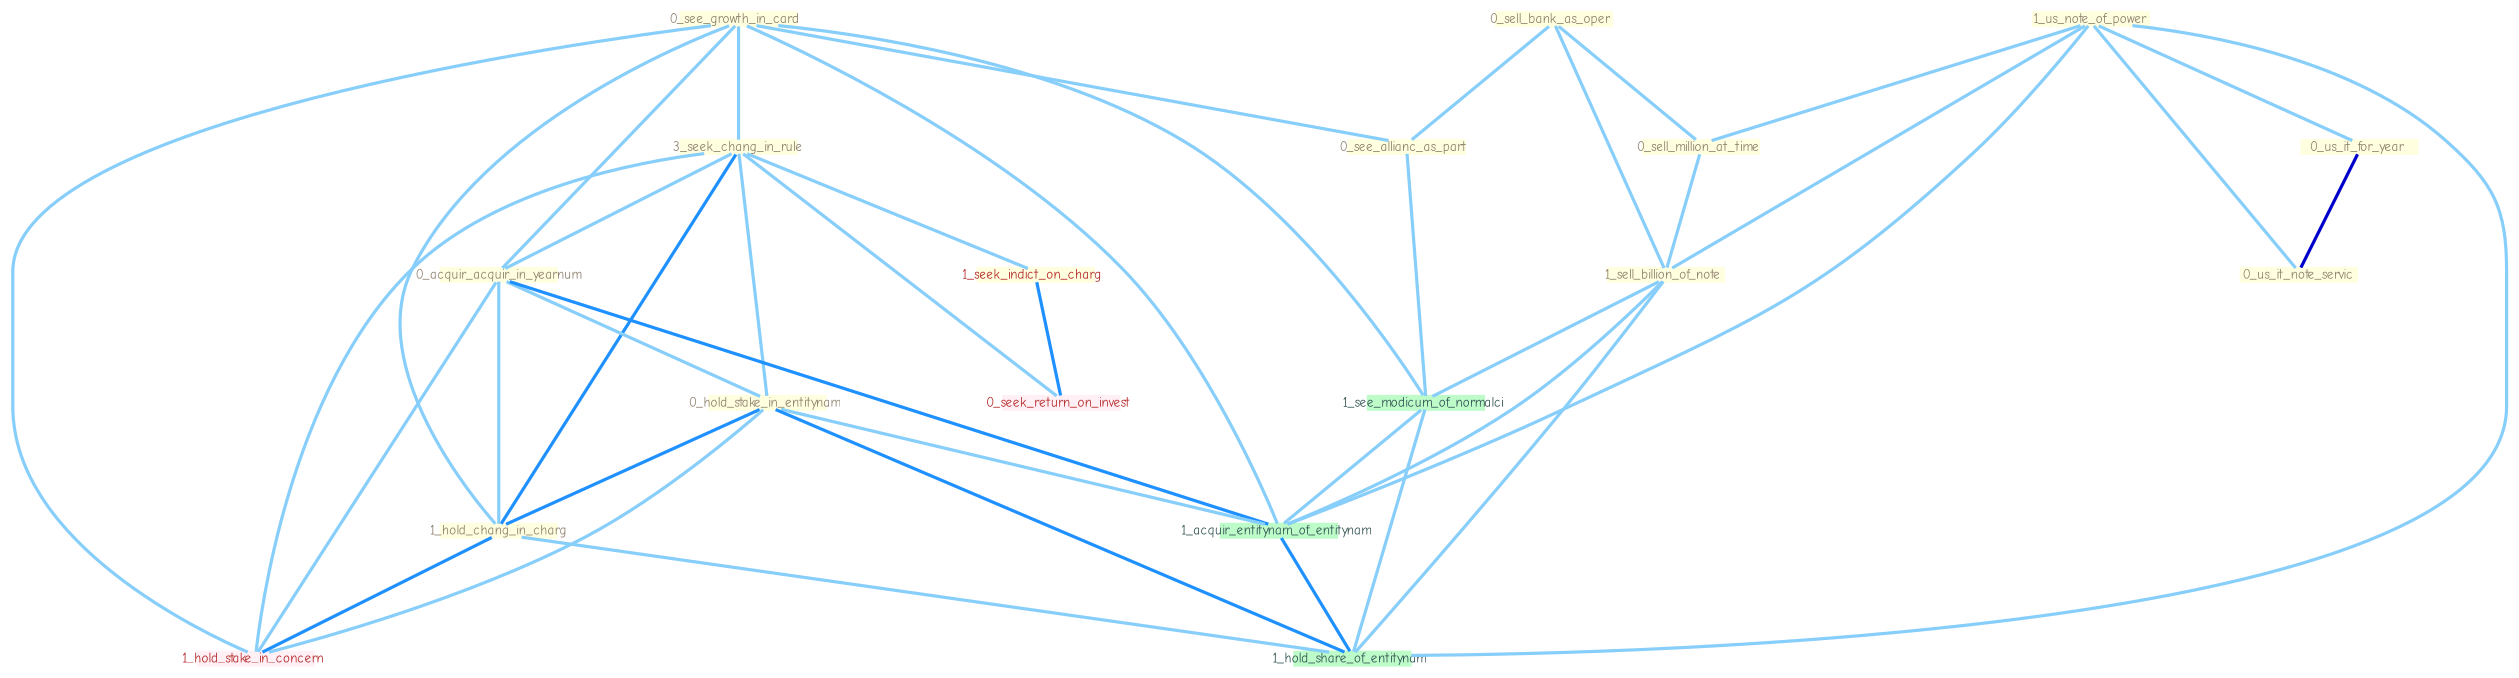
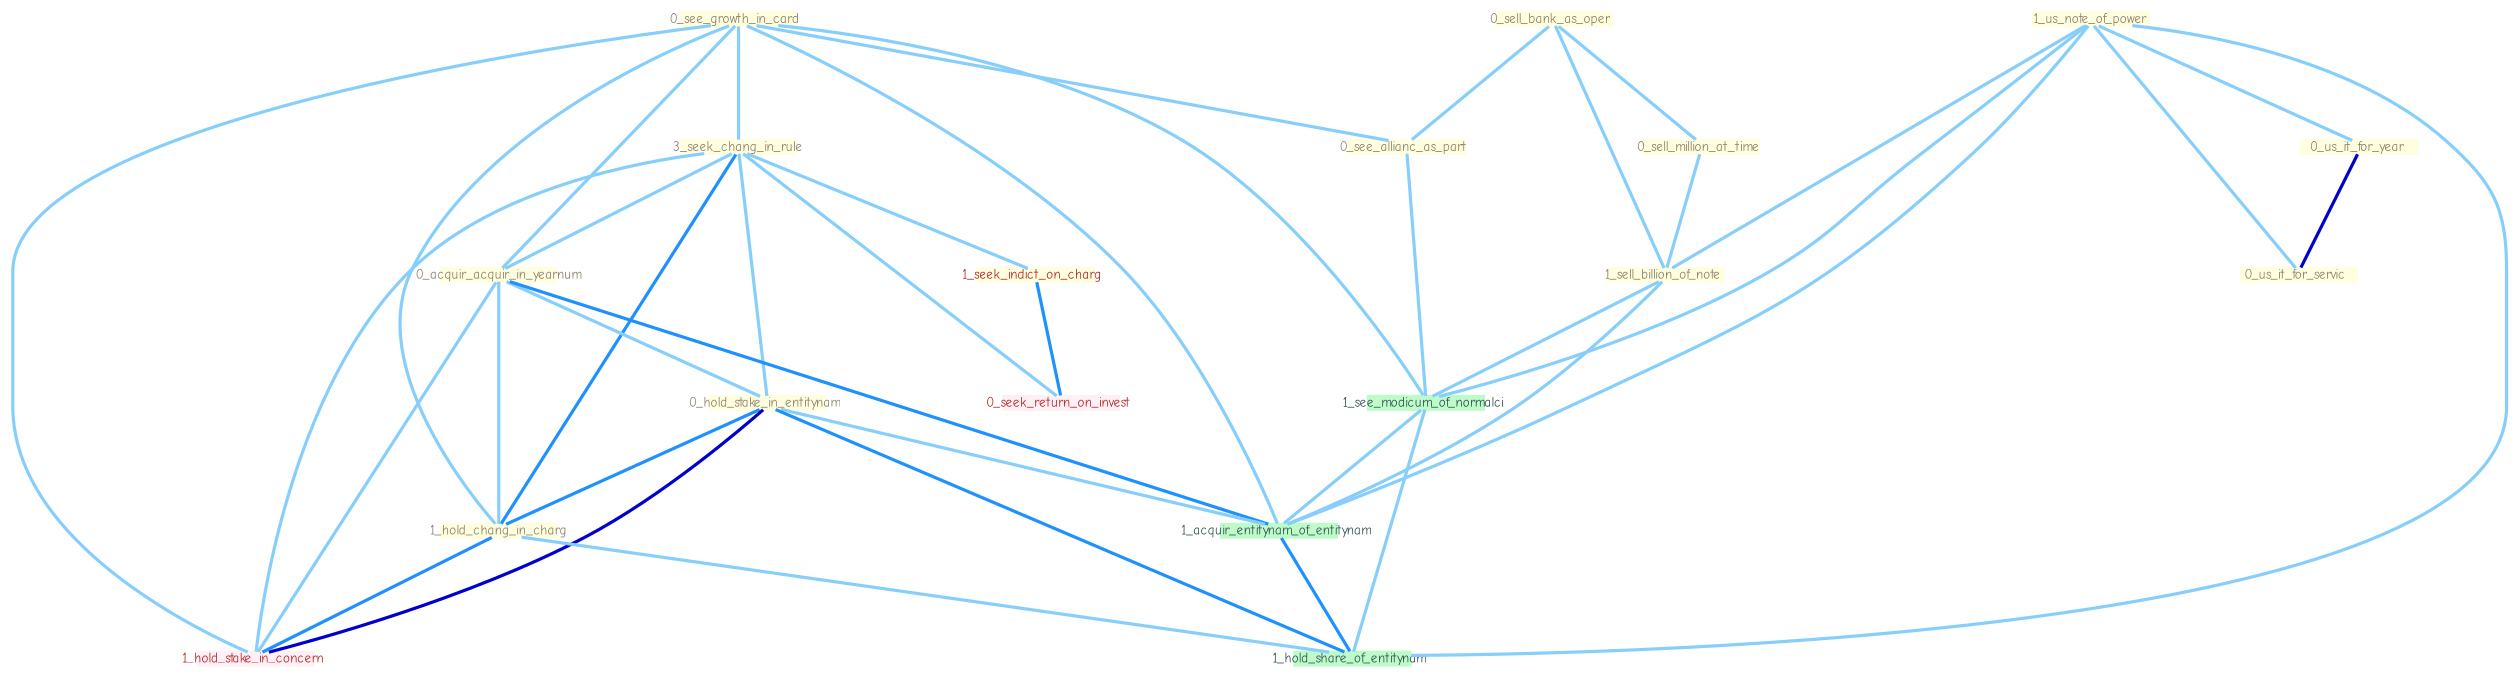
(1896, 83) -> (1790, 259)
(2299, 275) -> (2299, 275)
(1513, 470) -> none
(532, 563) -> (532, 563)
